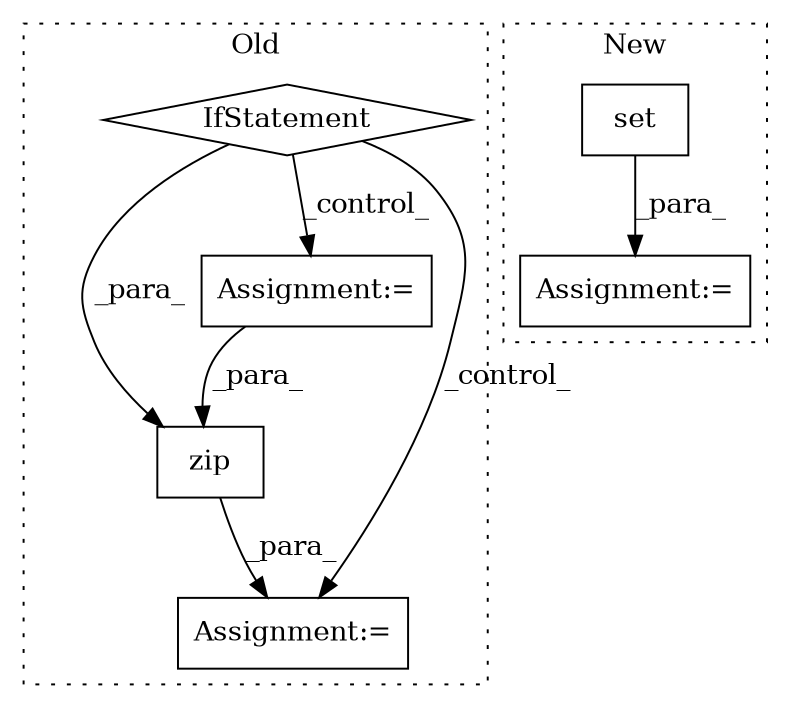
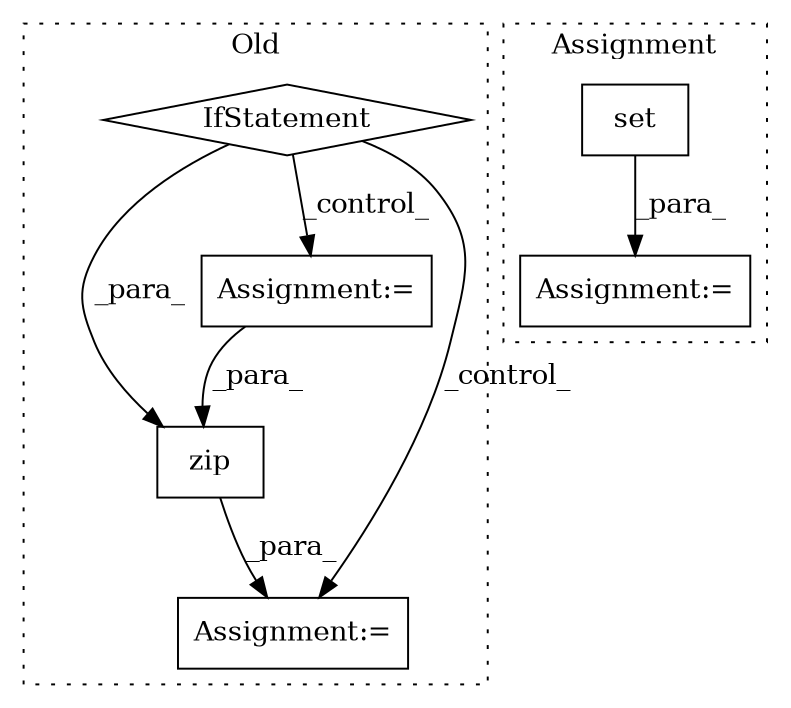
(635, 46) -> (635, 46)
